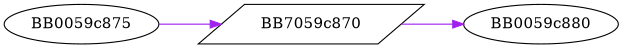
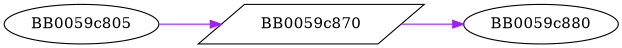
(82, 24) -> (82, 24)
(311, 24) -> (311, 24)
